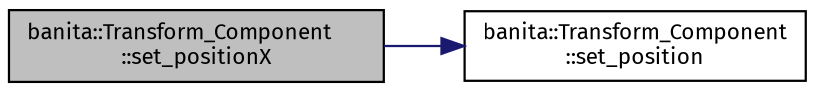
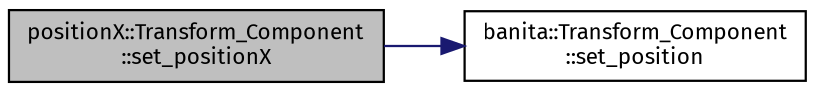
(196, 46) -> (196, 46)
